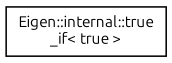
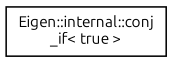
(86, 32) -> (86, 32)
